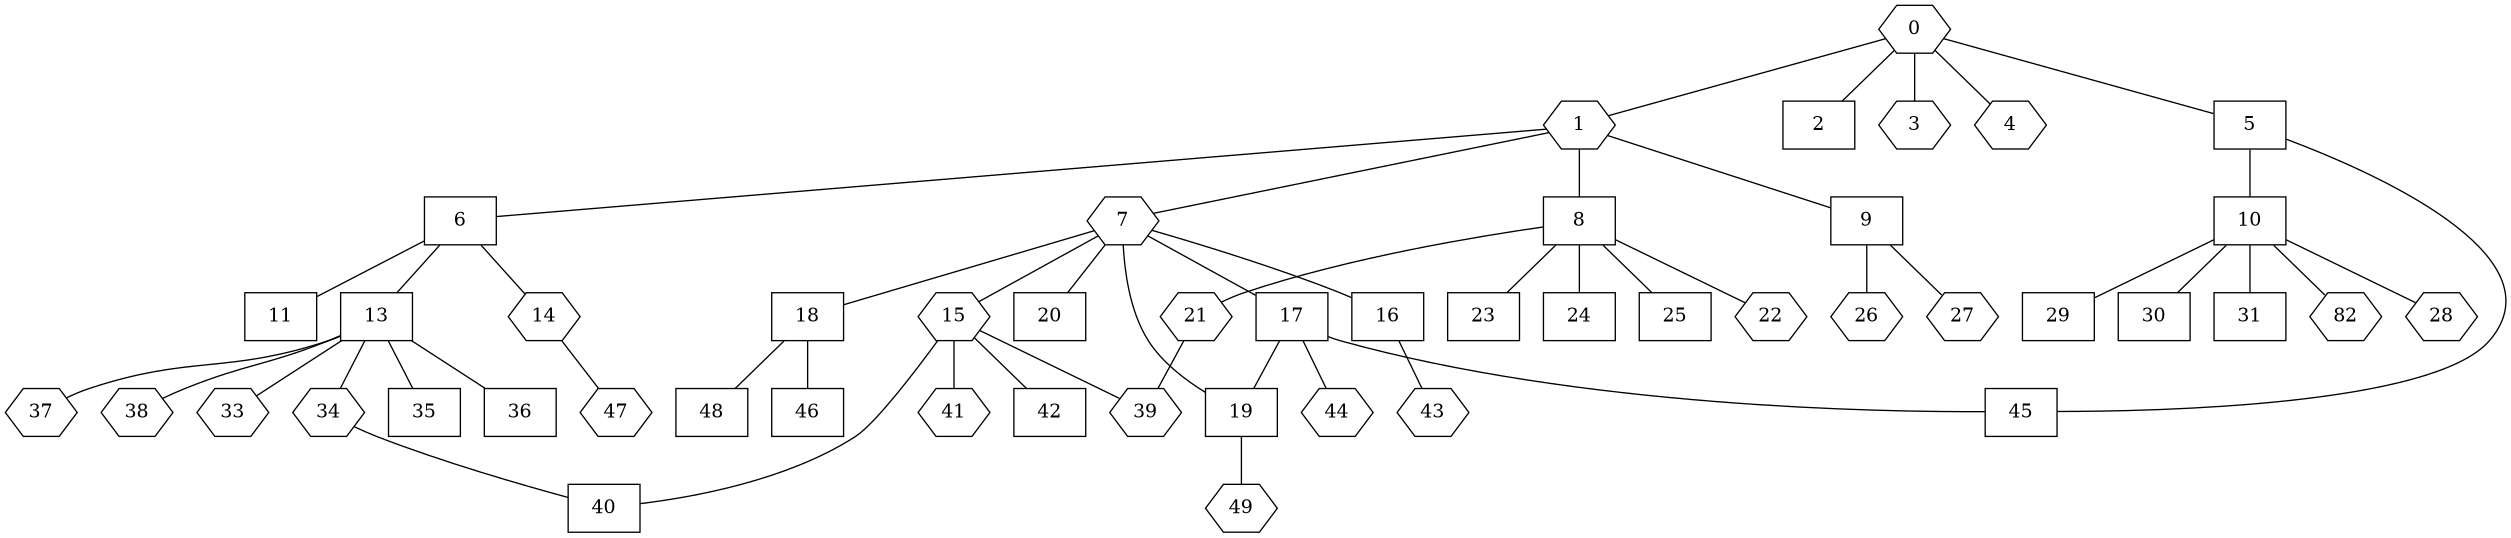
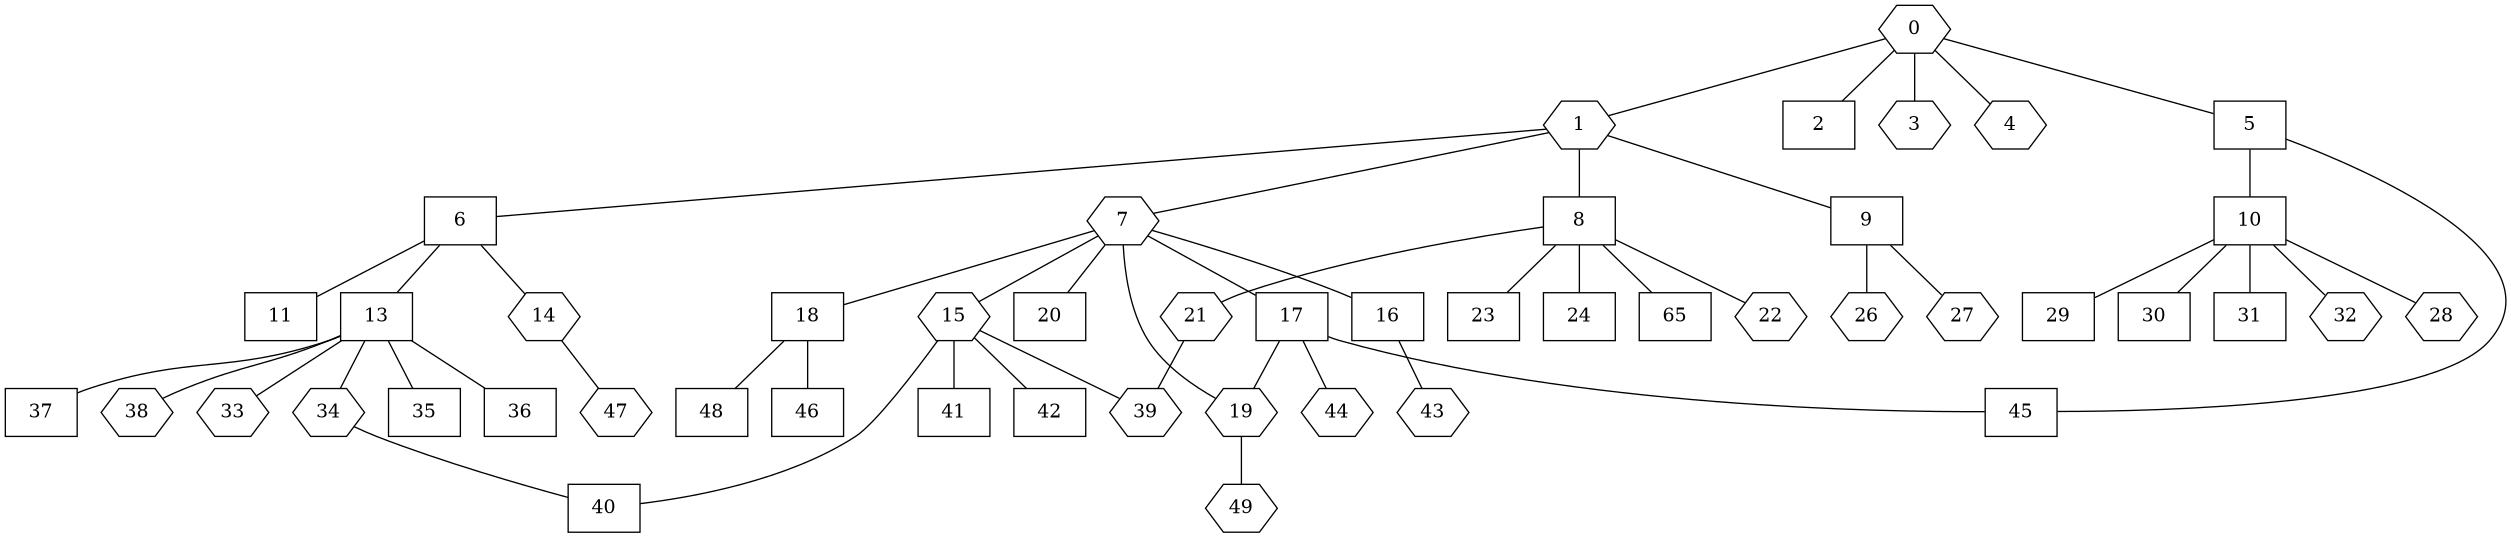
(1675, 317) -> (1675, 317)
(2346, 317) -> (2346, 317)
(41, 412) -> (41, 412)
(954, 412) -> (954, 412)
(1241, 412) -> (1241, 412)
